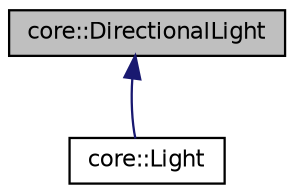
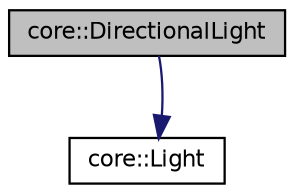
(132, 109) -> (162, 86)
